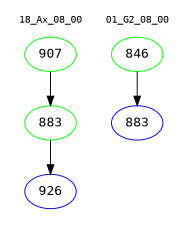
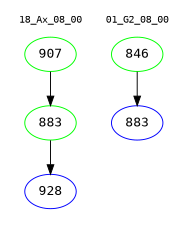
(50, 192) -> (50, 192)
